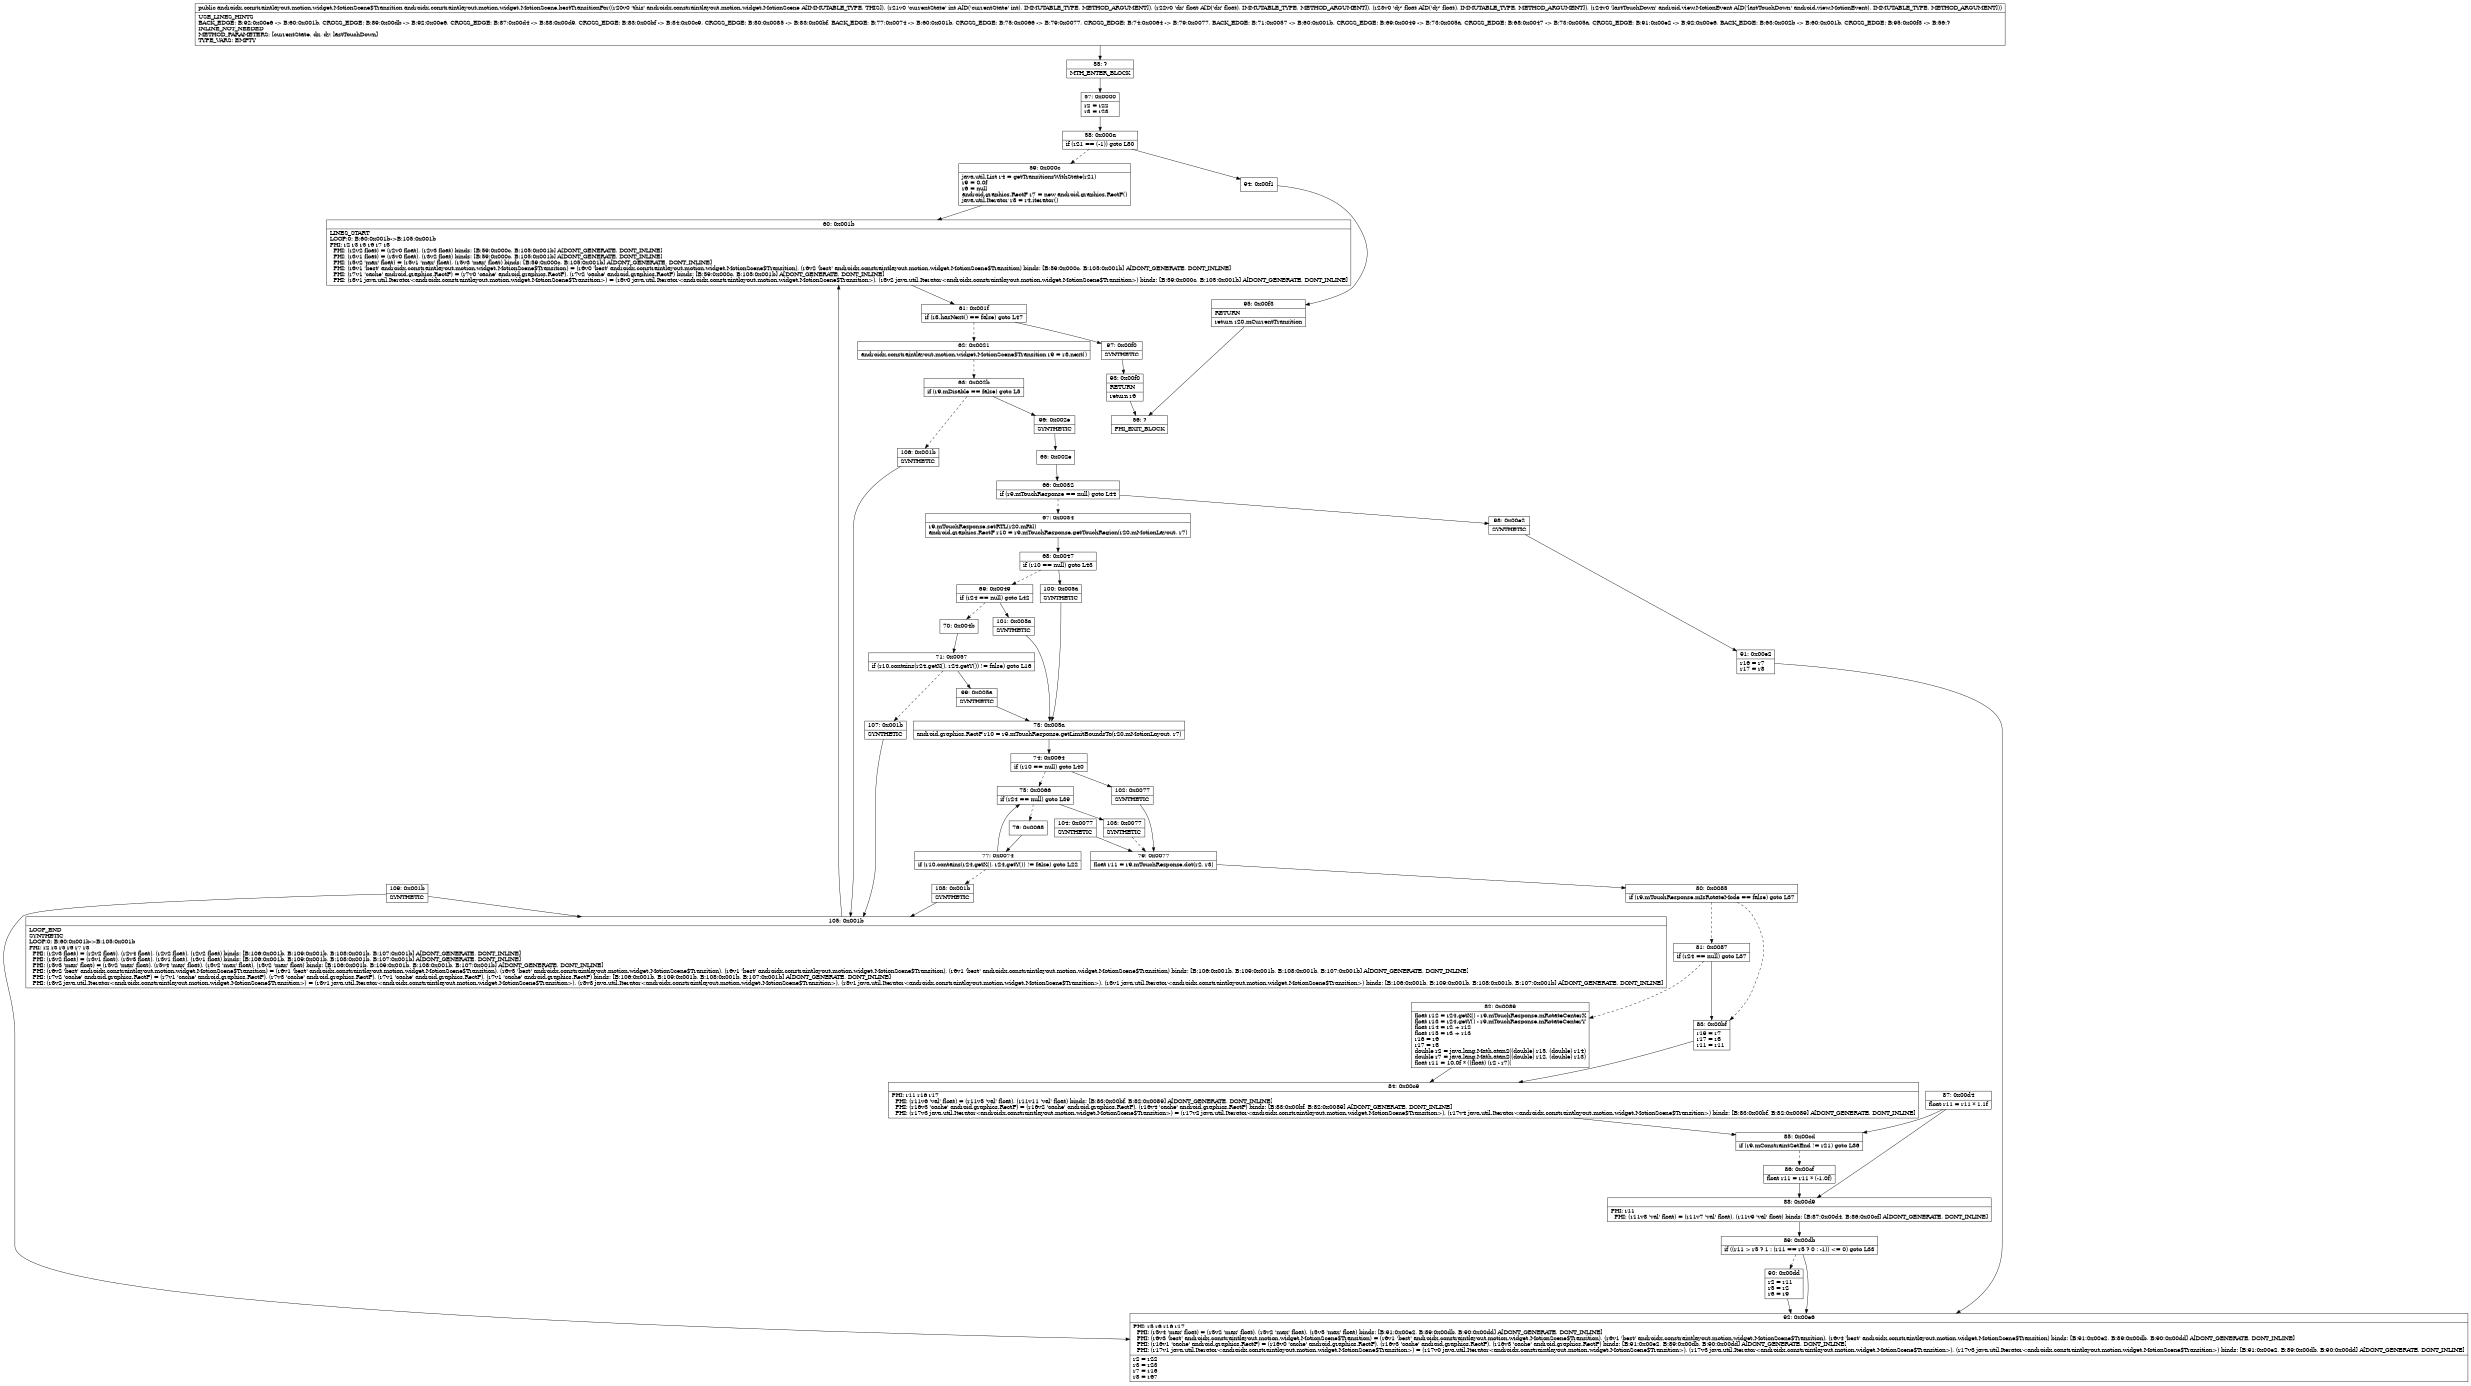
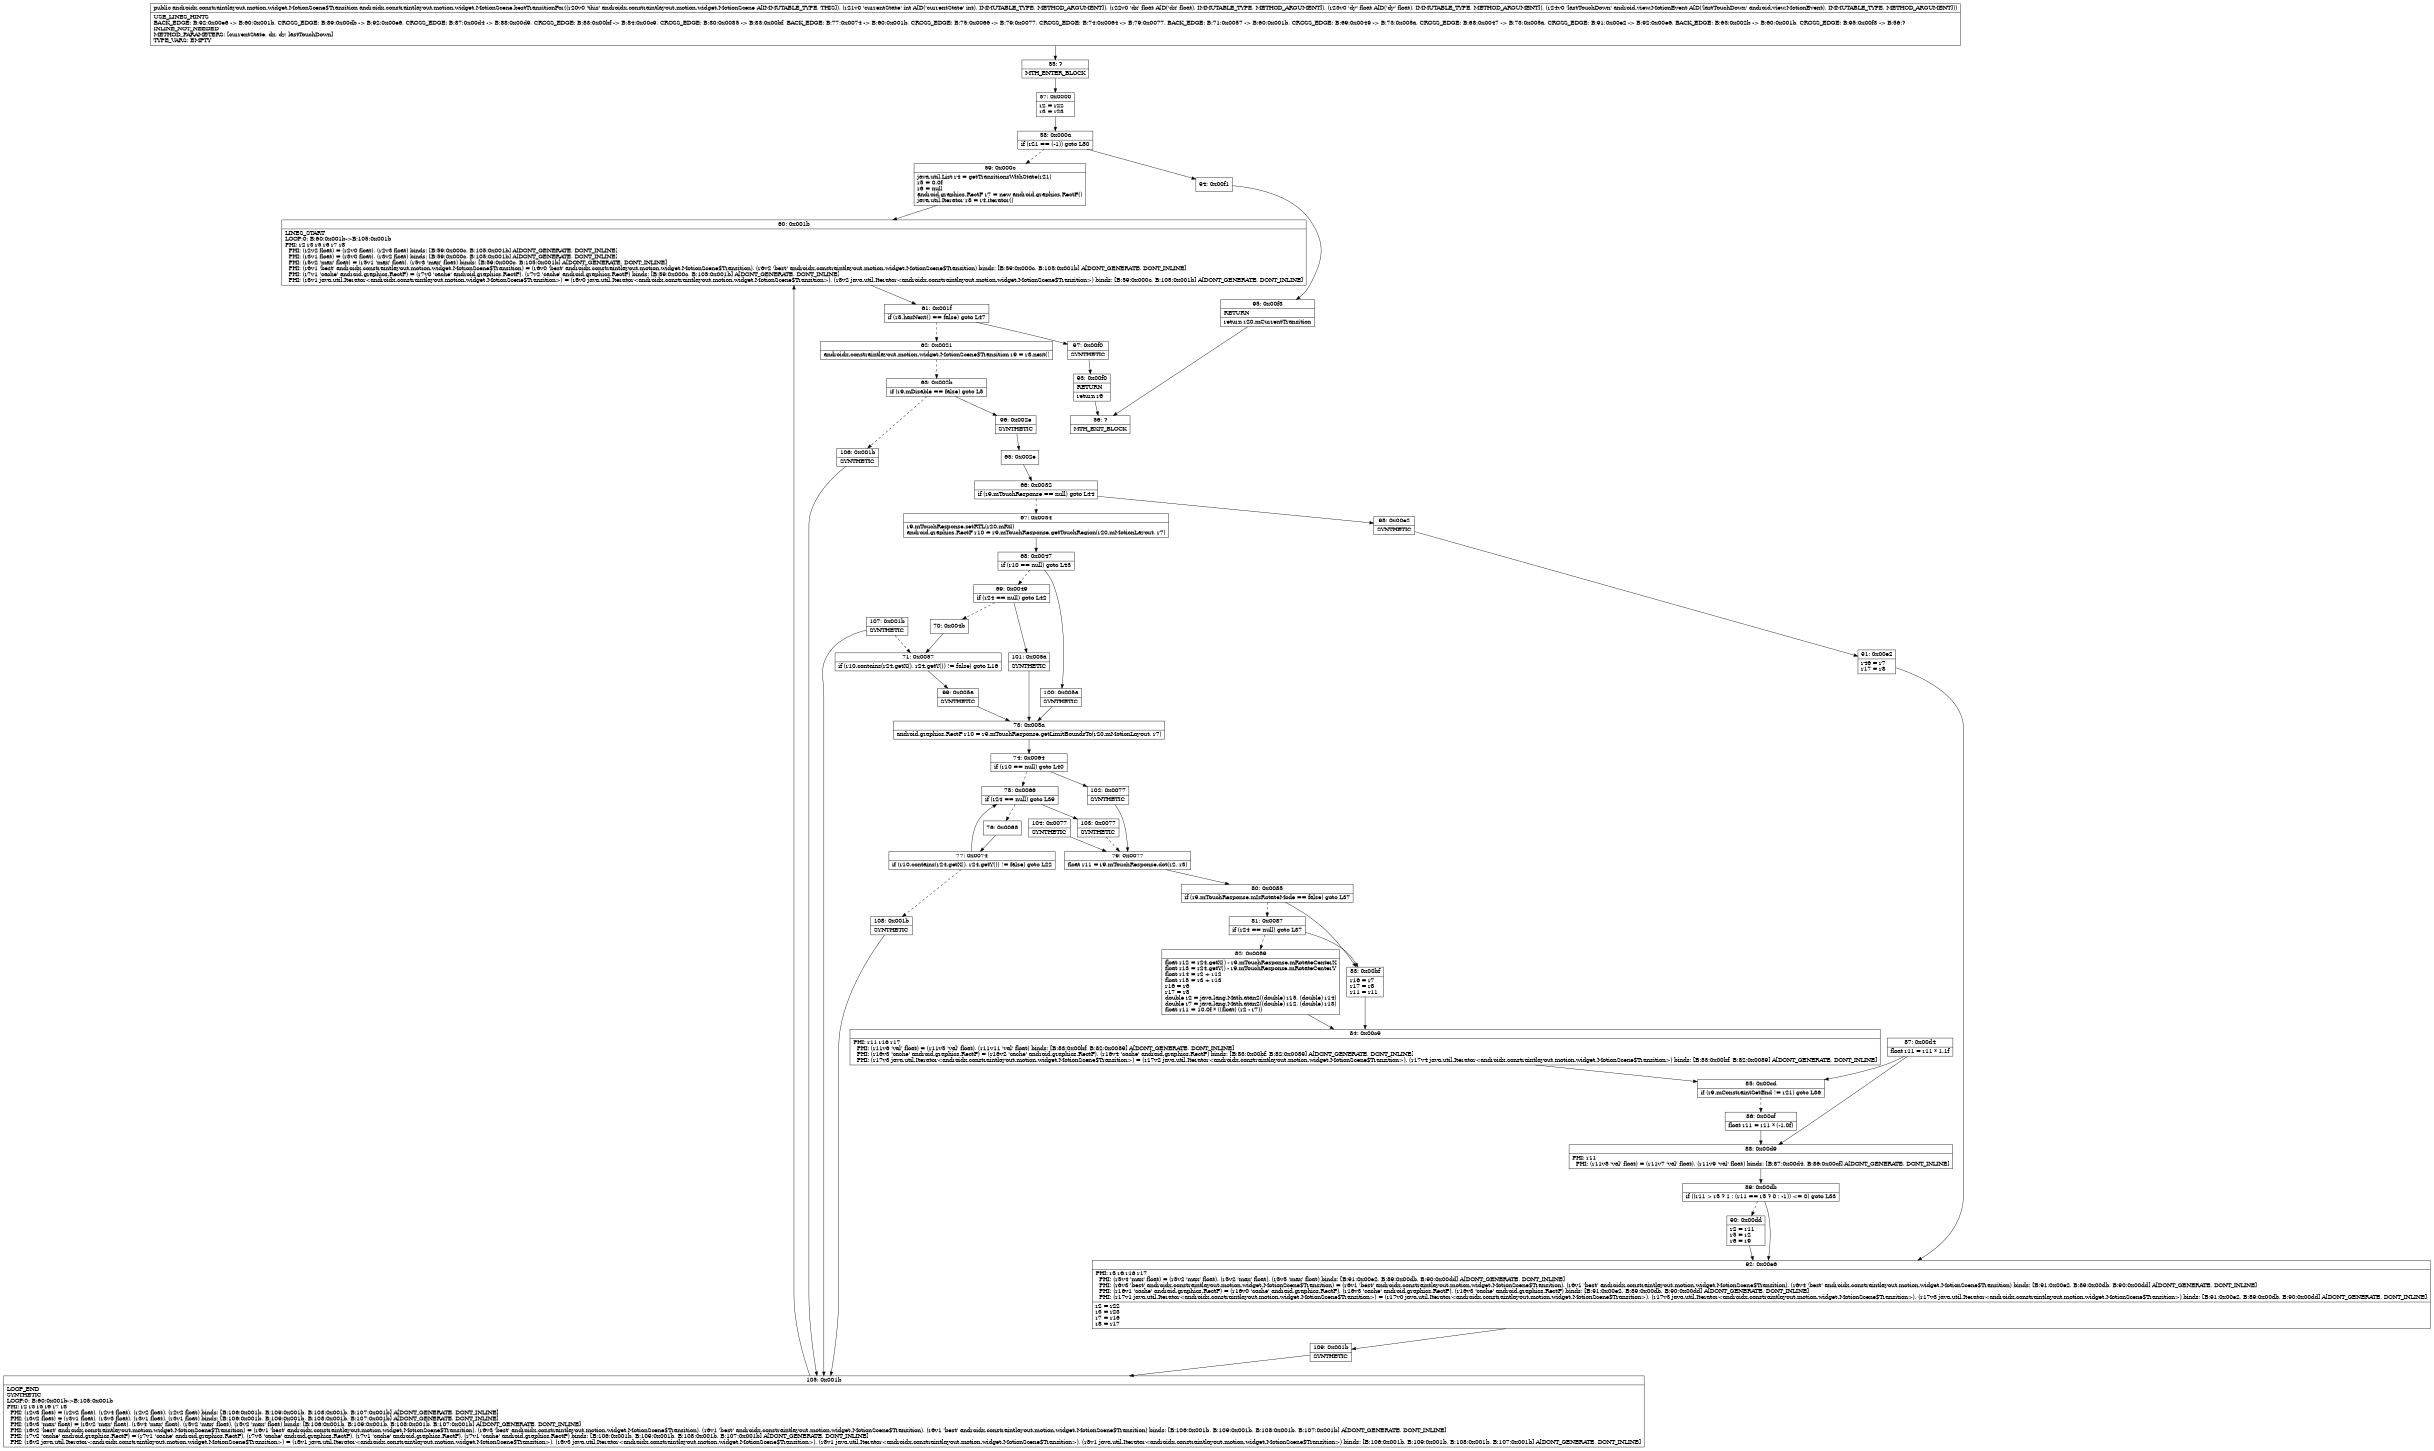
(975, 183) -> (930, 183)
(1139, 429) -> (1100, 429)
(1752, 663) -> (1873, 663)
(920, 695) -> (901, 643)
(1763, 959) -> (1324, 928)
(1709, 1034) -> (1362, 980)
(216, 1296) -> (1431, 1339)
(1145, 1377) -> (1108, 1324)
